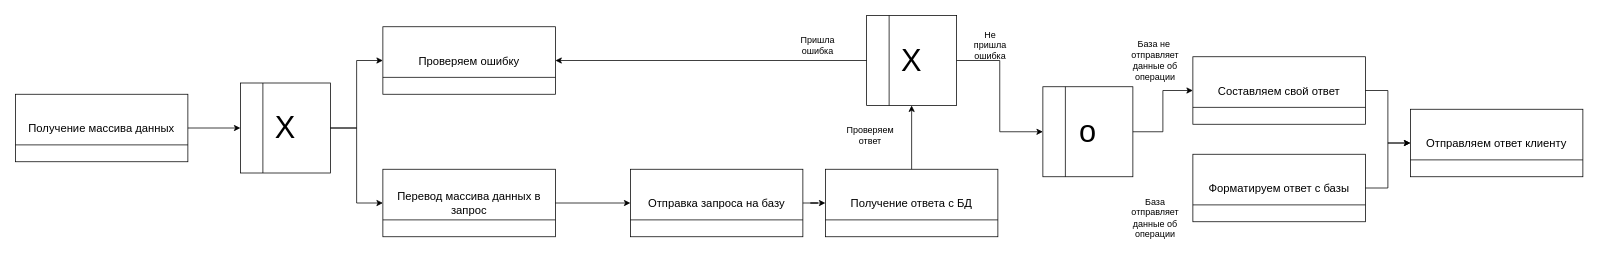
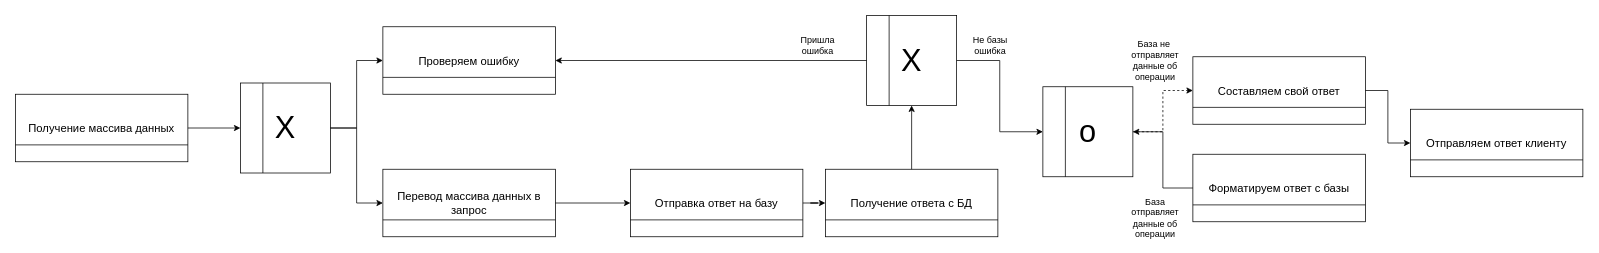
(990, 45) -> (990, 45)
(1174, 90) -> (1174, 90)
(870, 135) -> none
(1388, 177) -> (1163, 175)
(717, 203) -> (717, 203)
